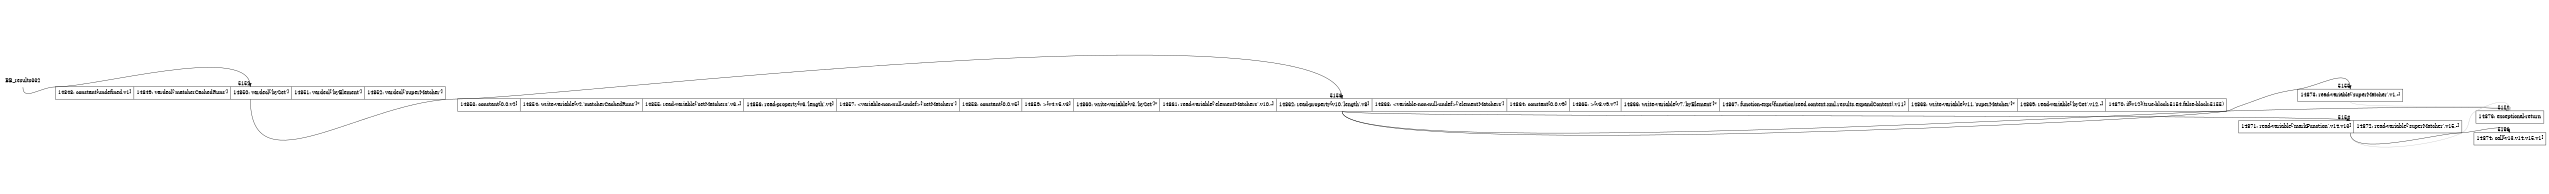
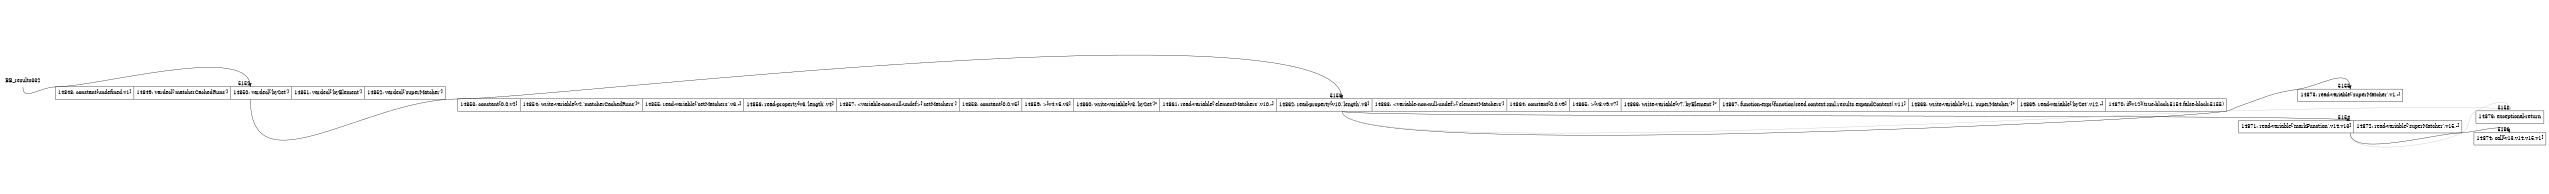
(2428, 106) -> none
(1923, 124) -> (1923, 124)
